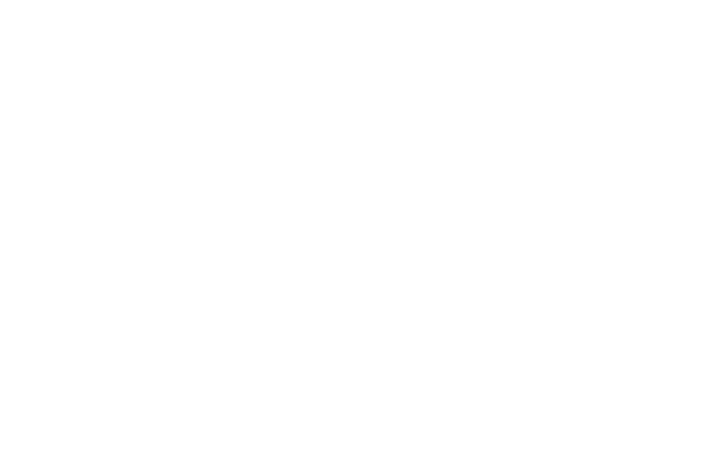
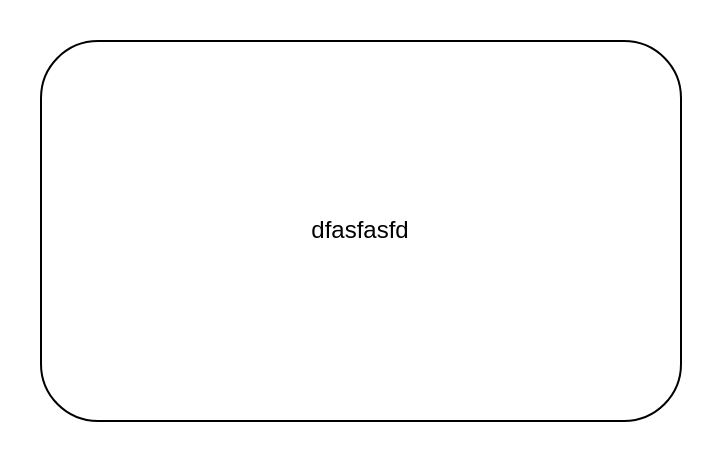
none -> (361, 231)
